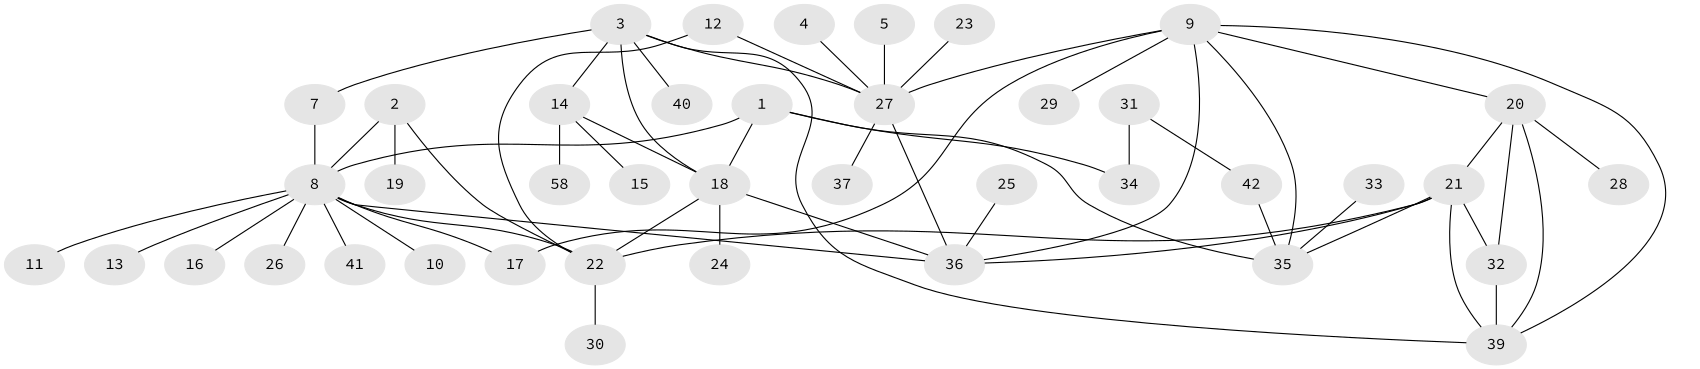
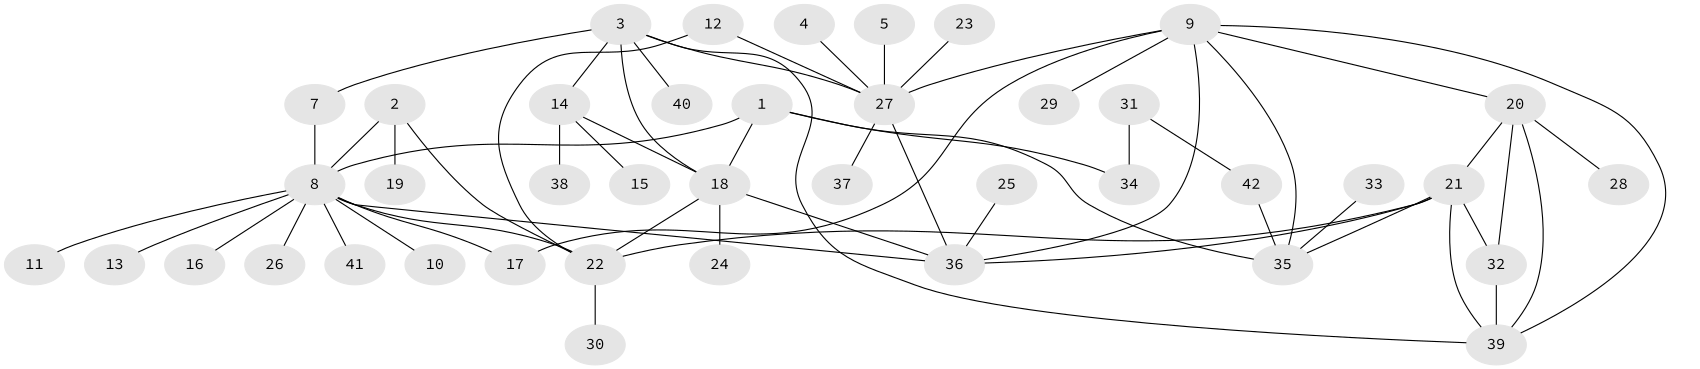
(560, 185) -> (560, 185)
